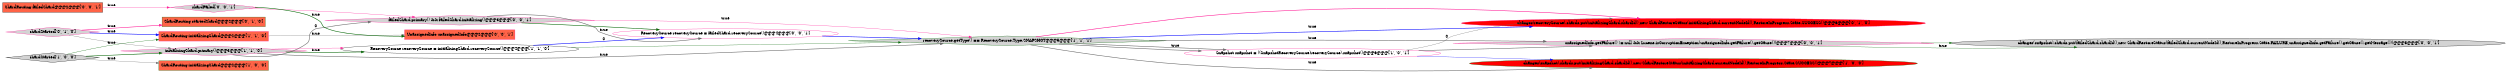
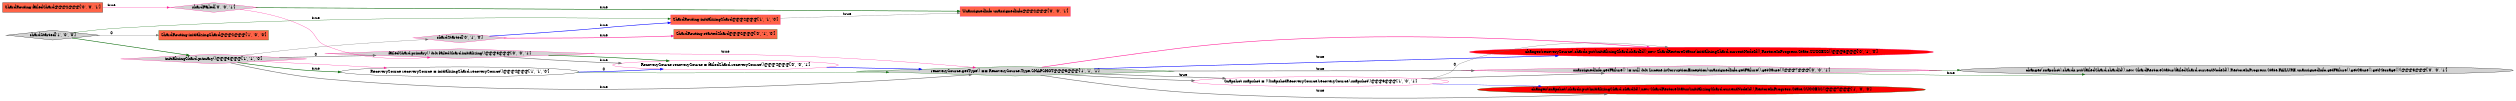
(113, 43) -> (333, 46)
(112, 59) -> (112, 33)
